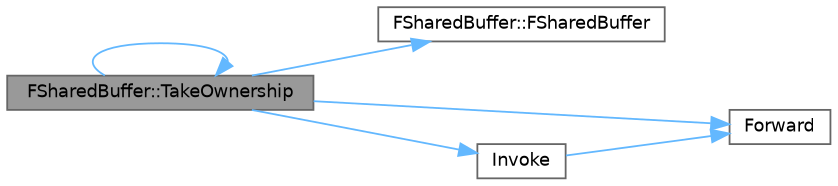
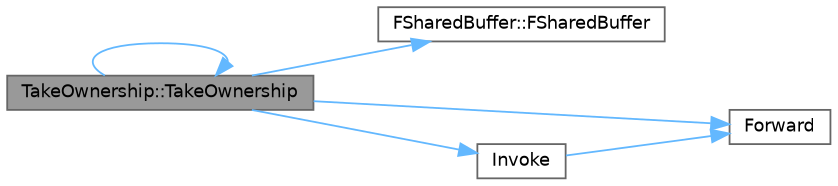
(160, 93) -> (160, 93)
